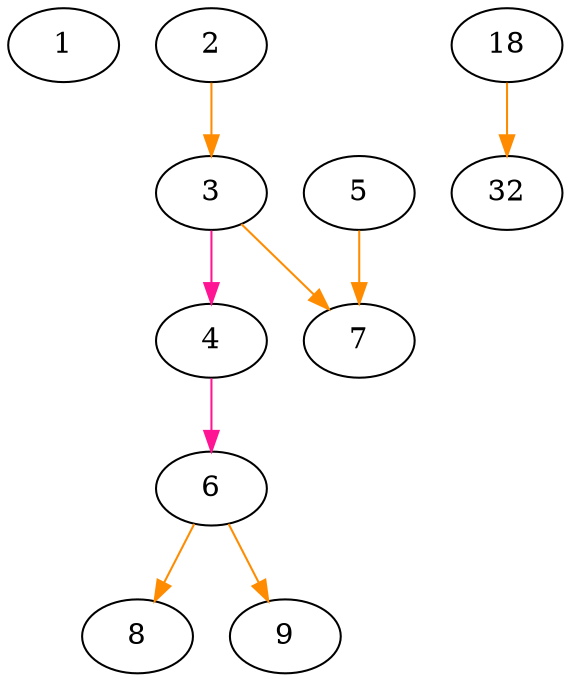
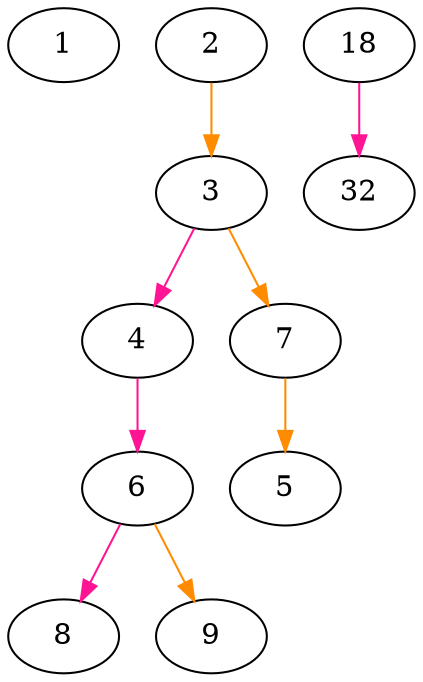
(507, 109) -> (359, 109)
(359, 257) -> (285, 405)
(179, 553) -> (105, 553)
